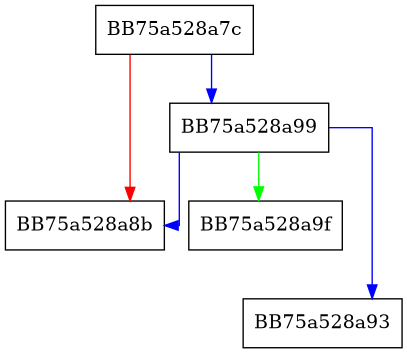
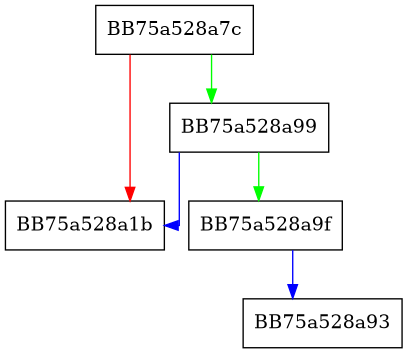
(212, 72) -> (212, 72)
(372, 185) -> (293, 267)
(85, 225) -> (85, 225)
